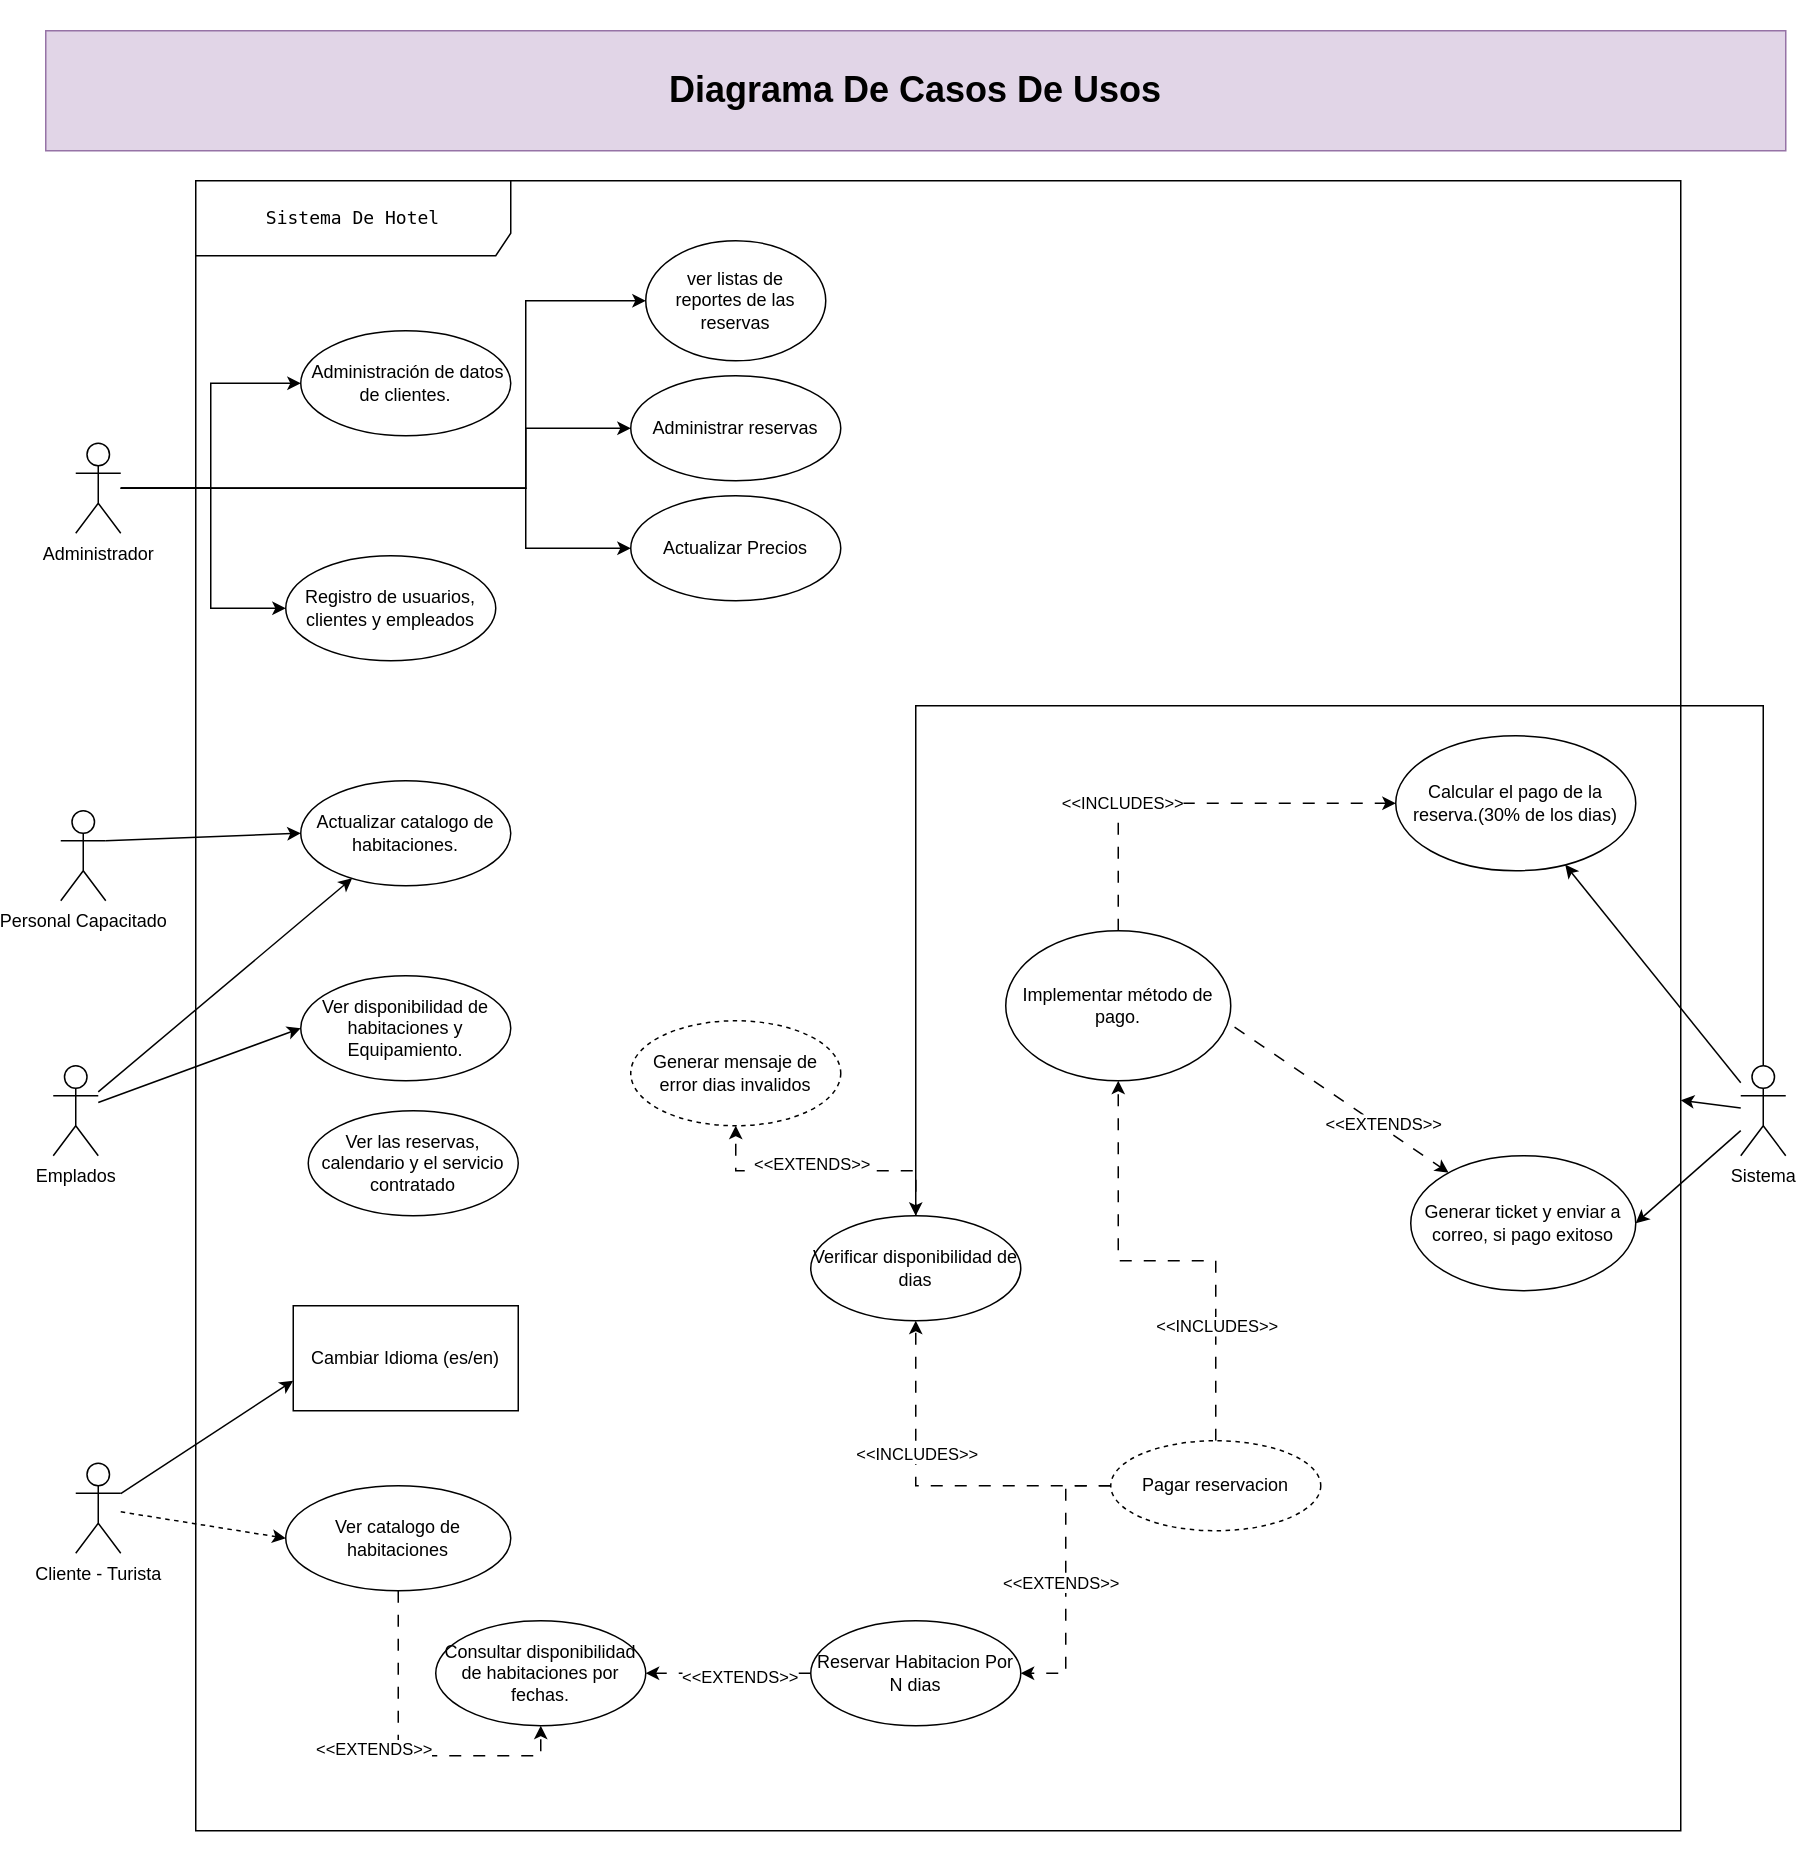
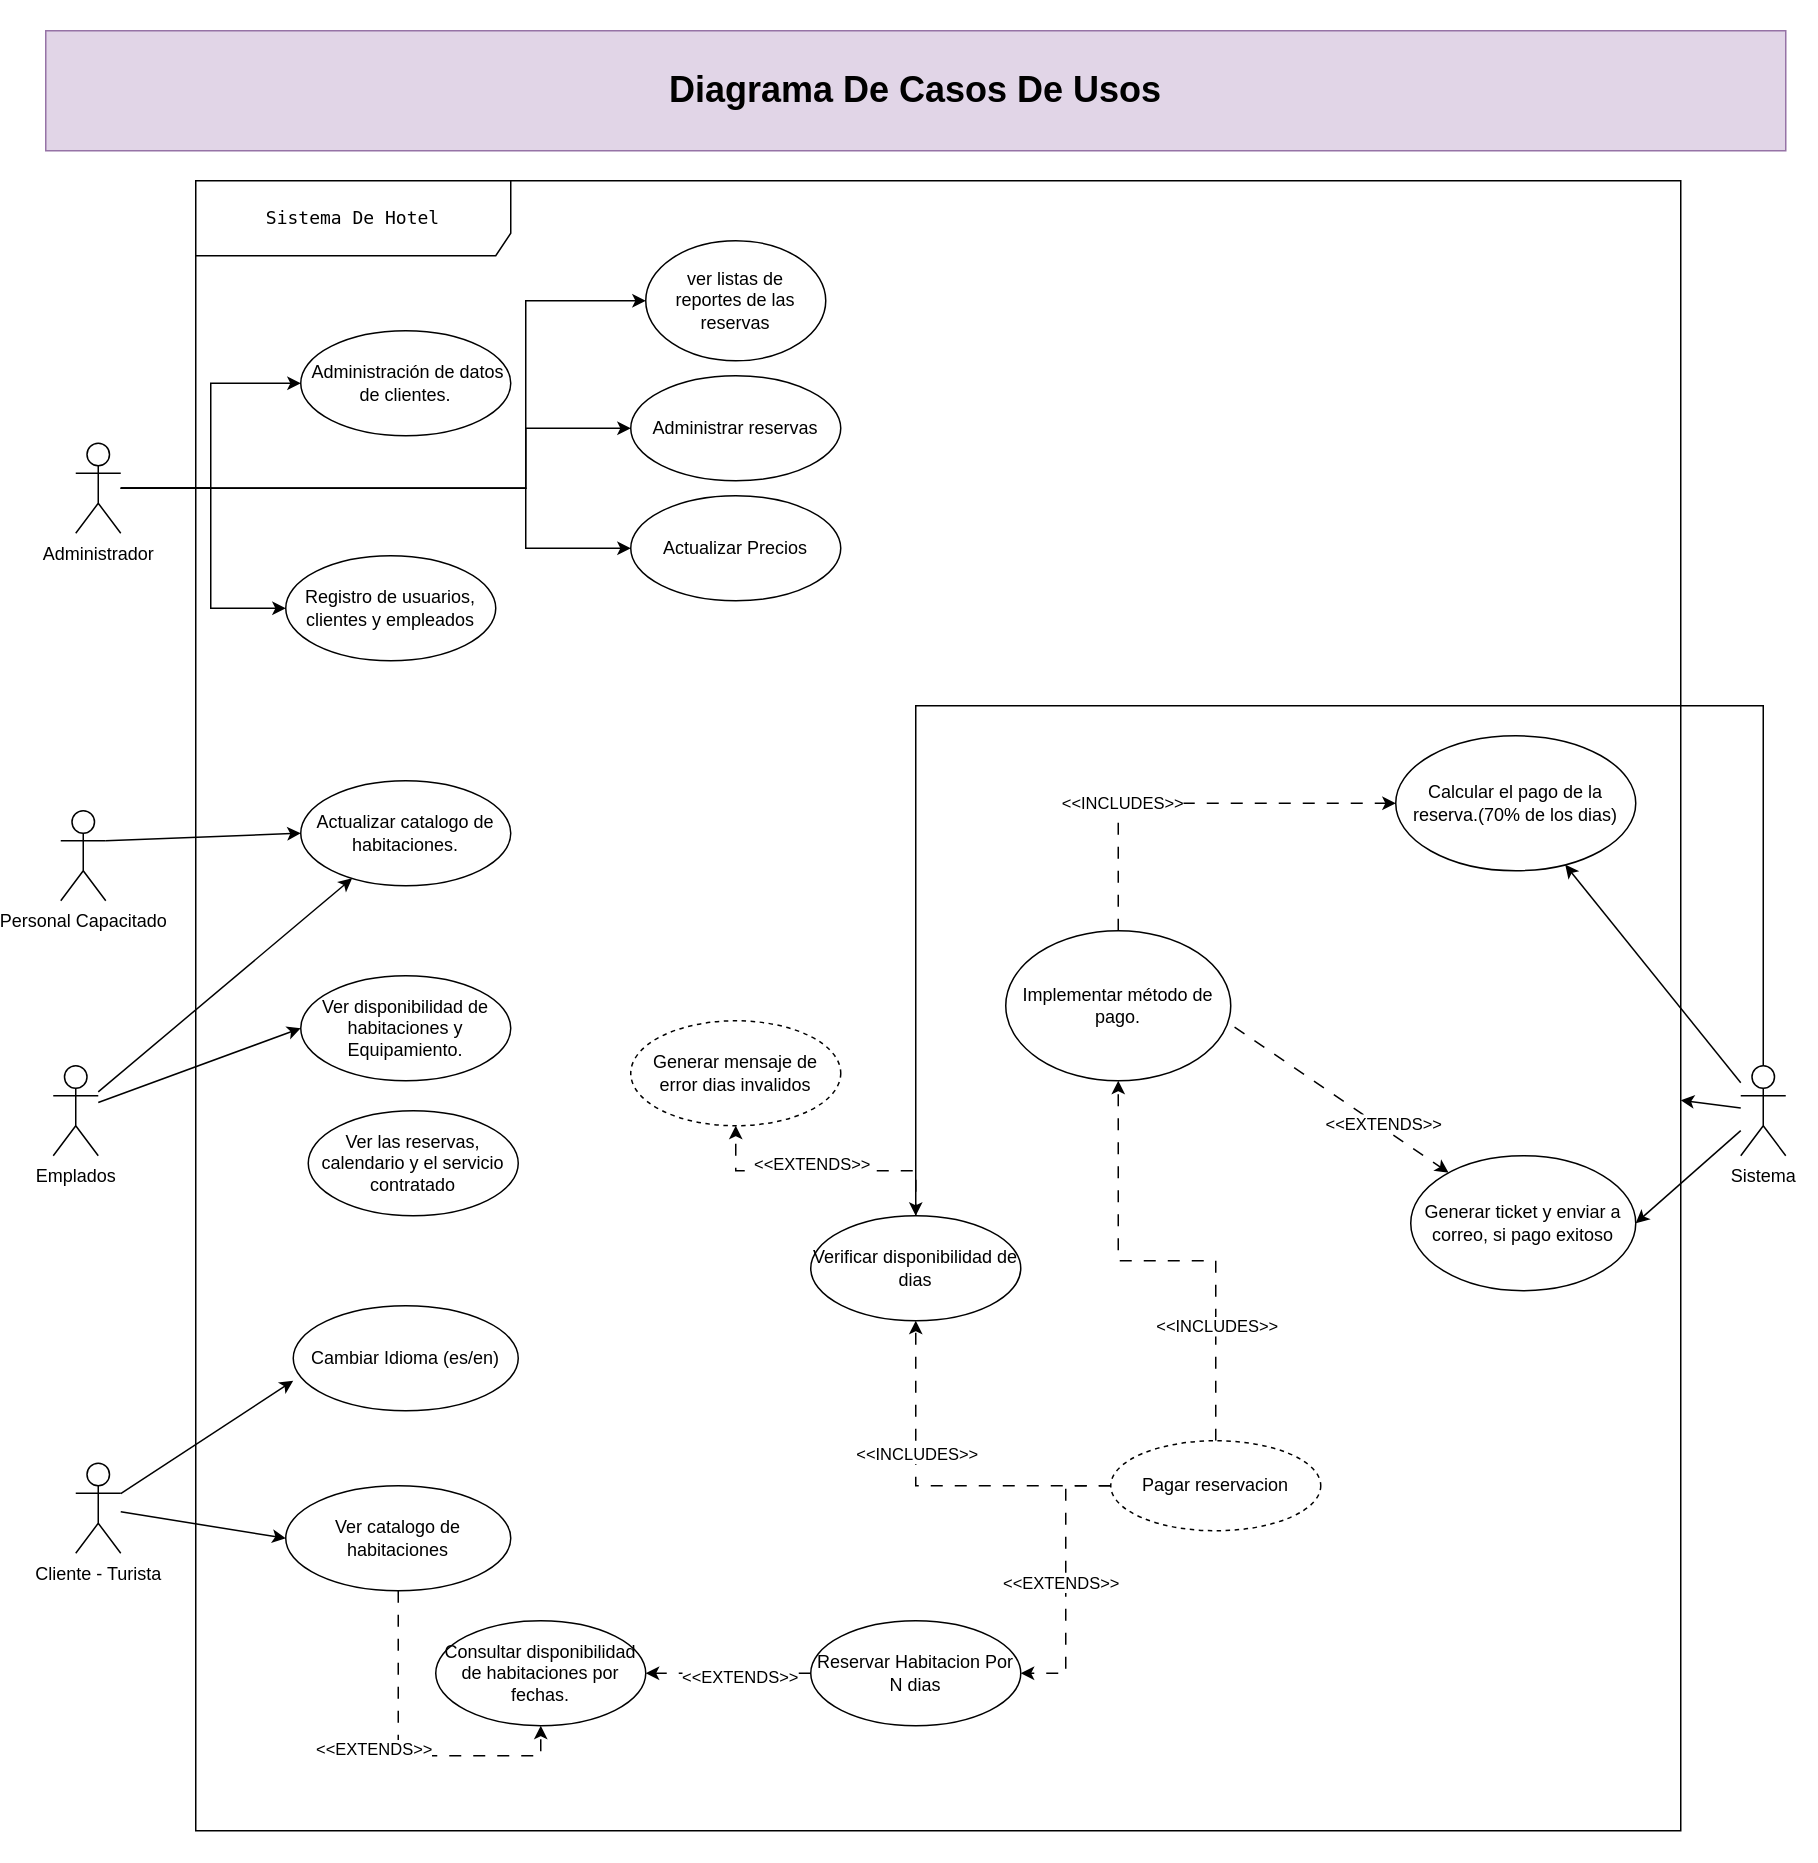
(1516, 803) -> (1516, 803)
(406, 1358) -> (406, 1358)
(198, 1524) -> (198, 1524)
